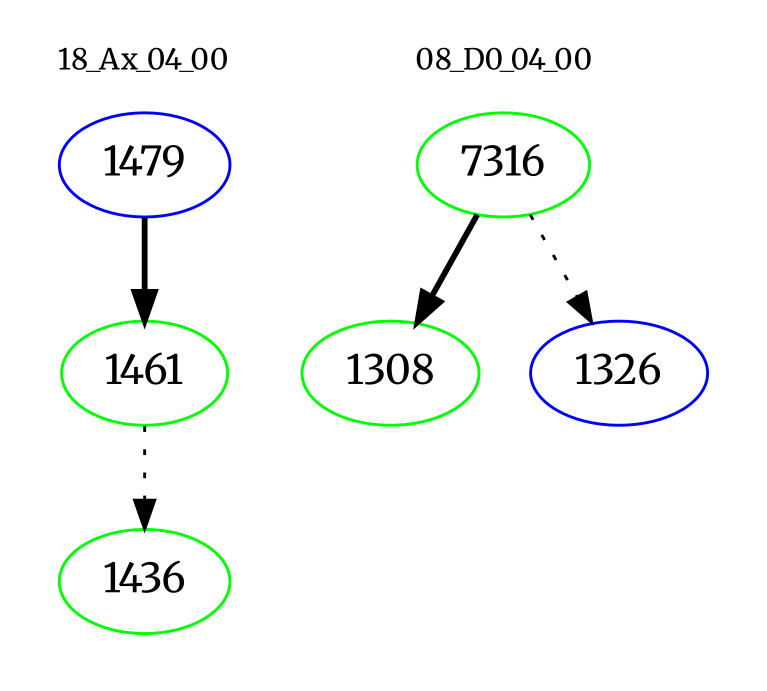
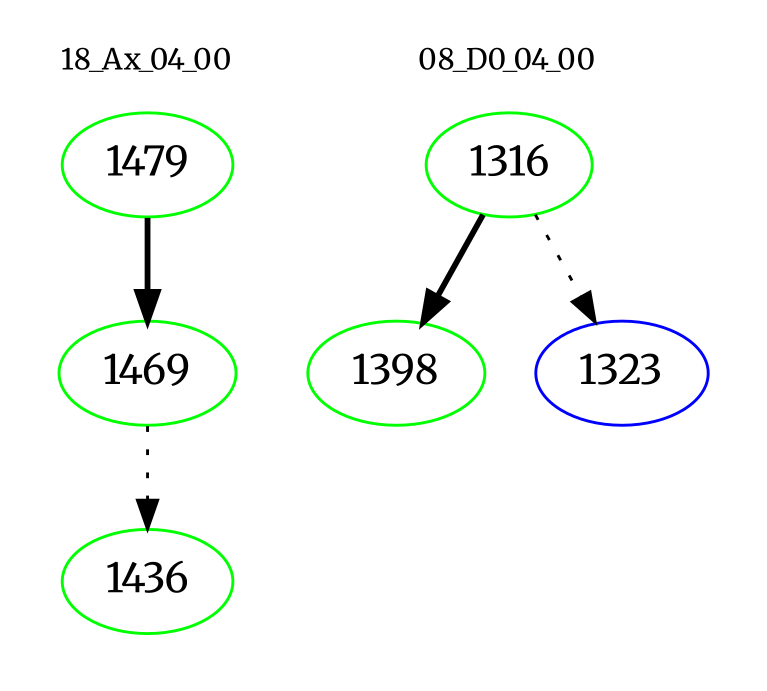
(145, 165) -> (148, 165)
(503, 165) -> (509, 165)
(145, 373) -> (148, 373)
(391, 373) -> (396, 373)
(619, 373) -> (622, 373)
